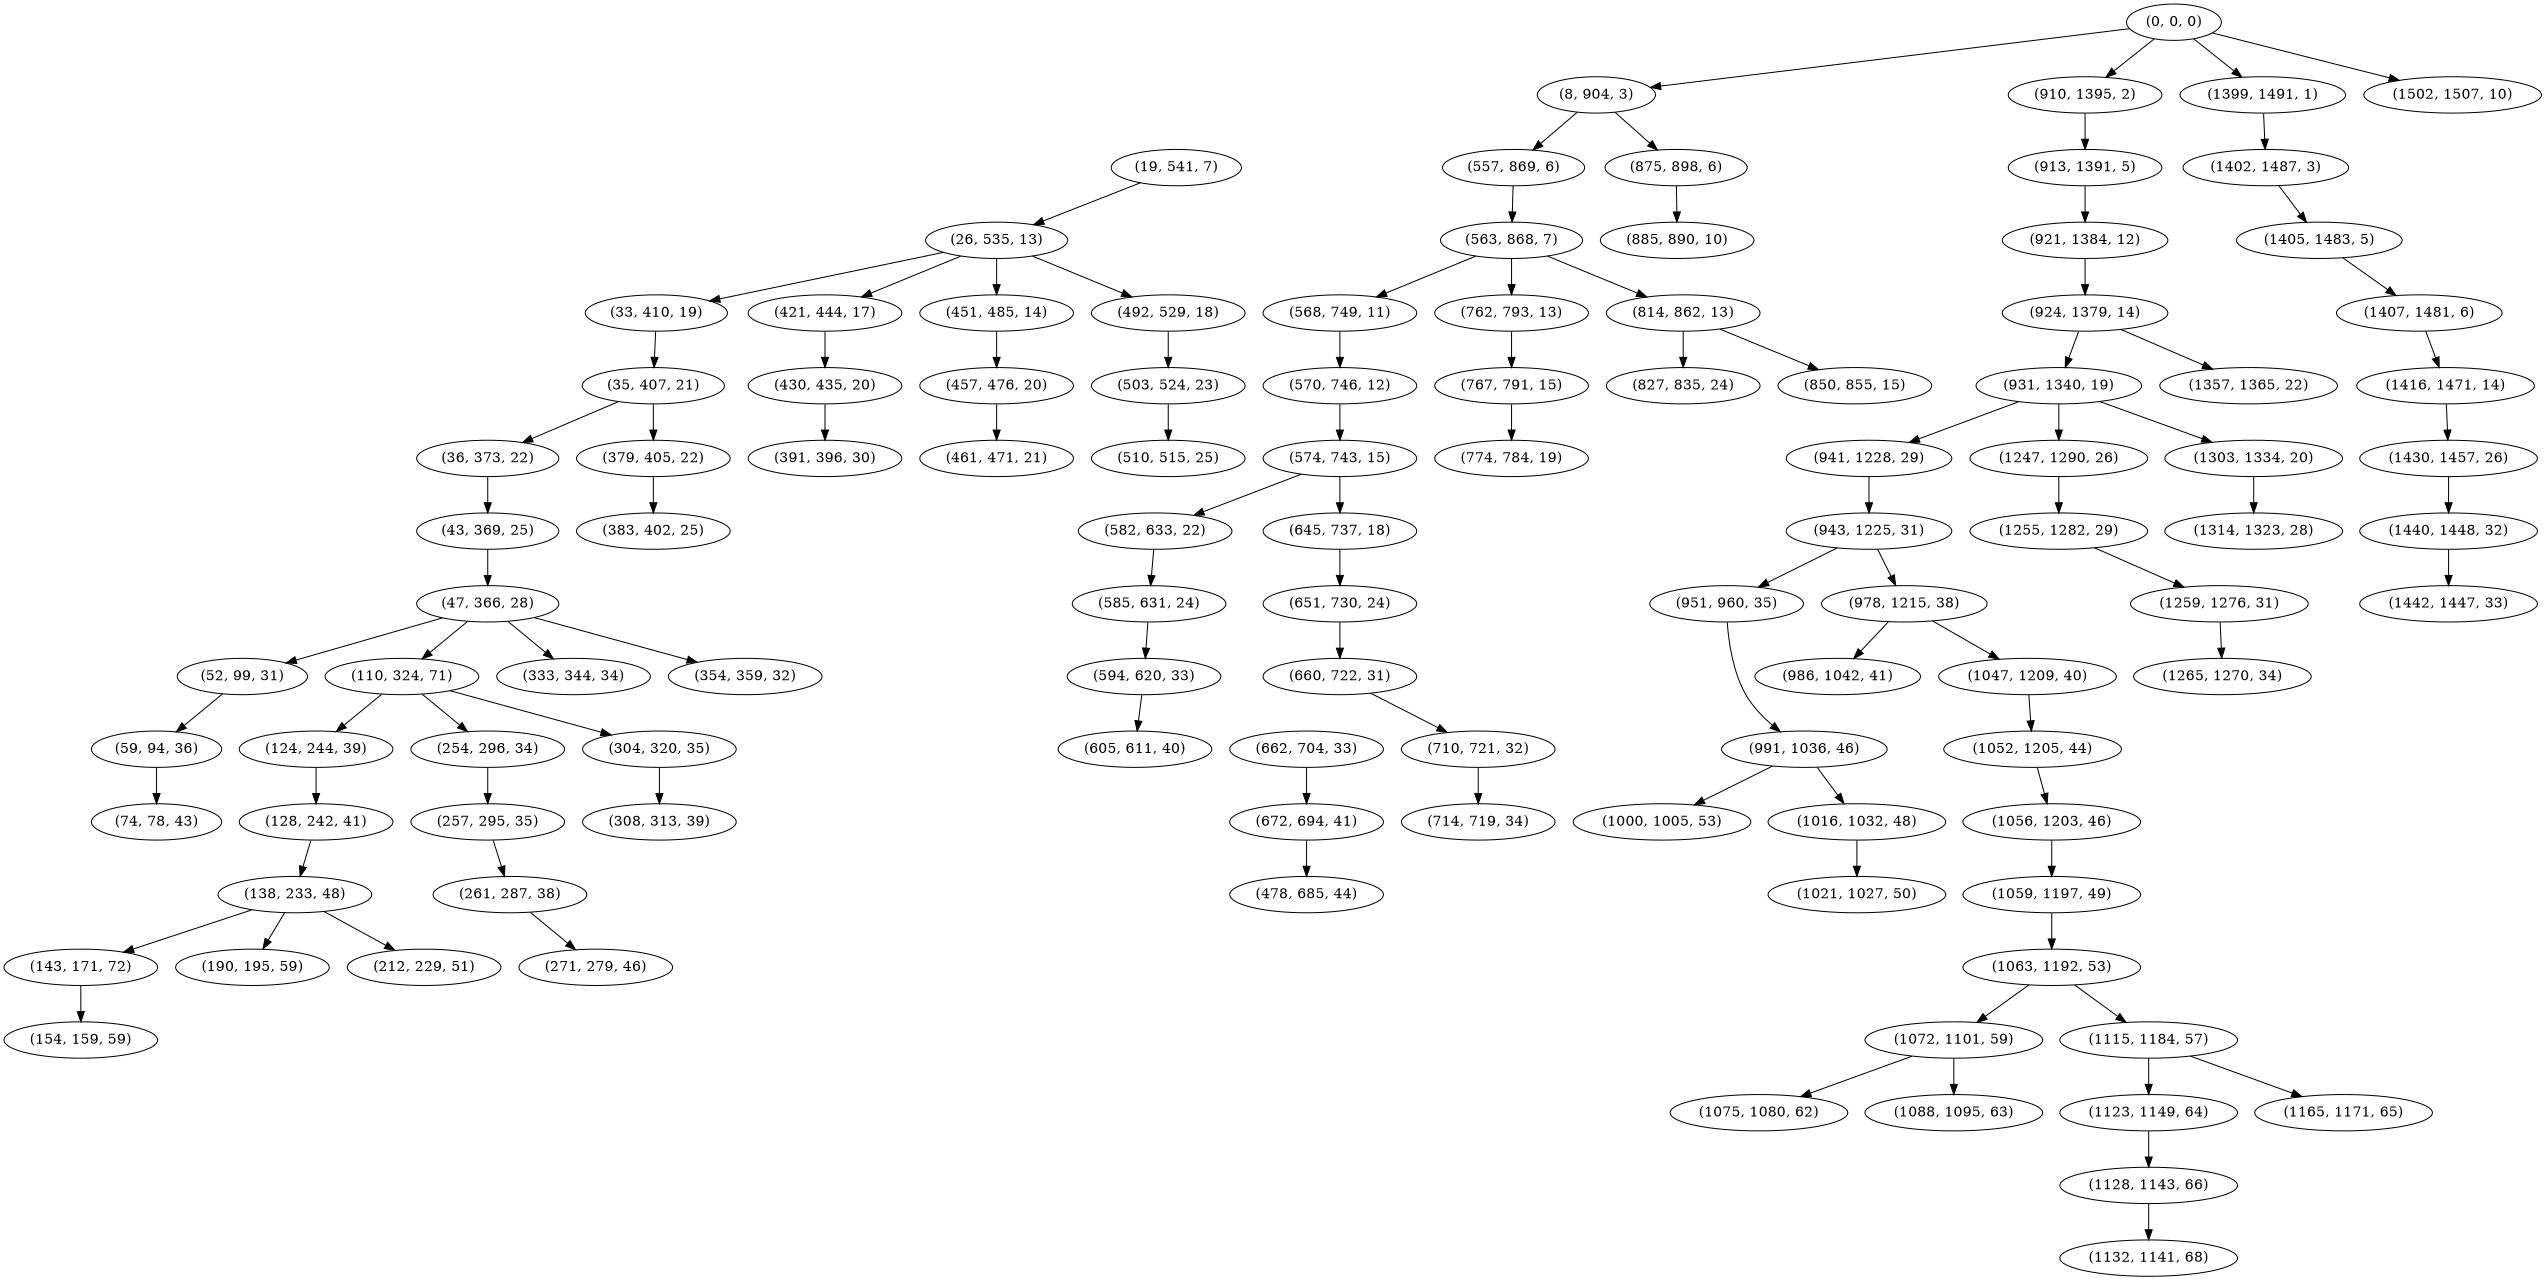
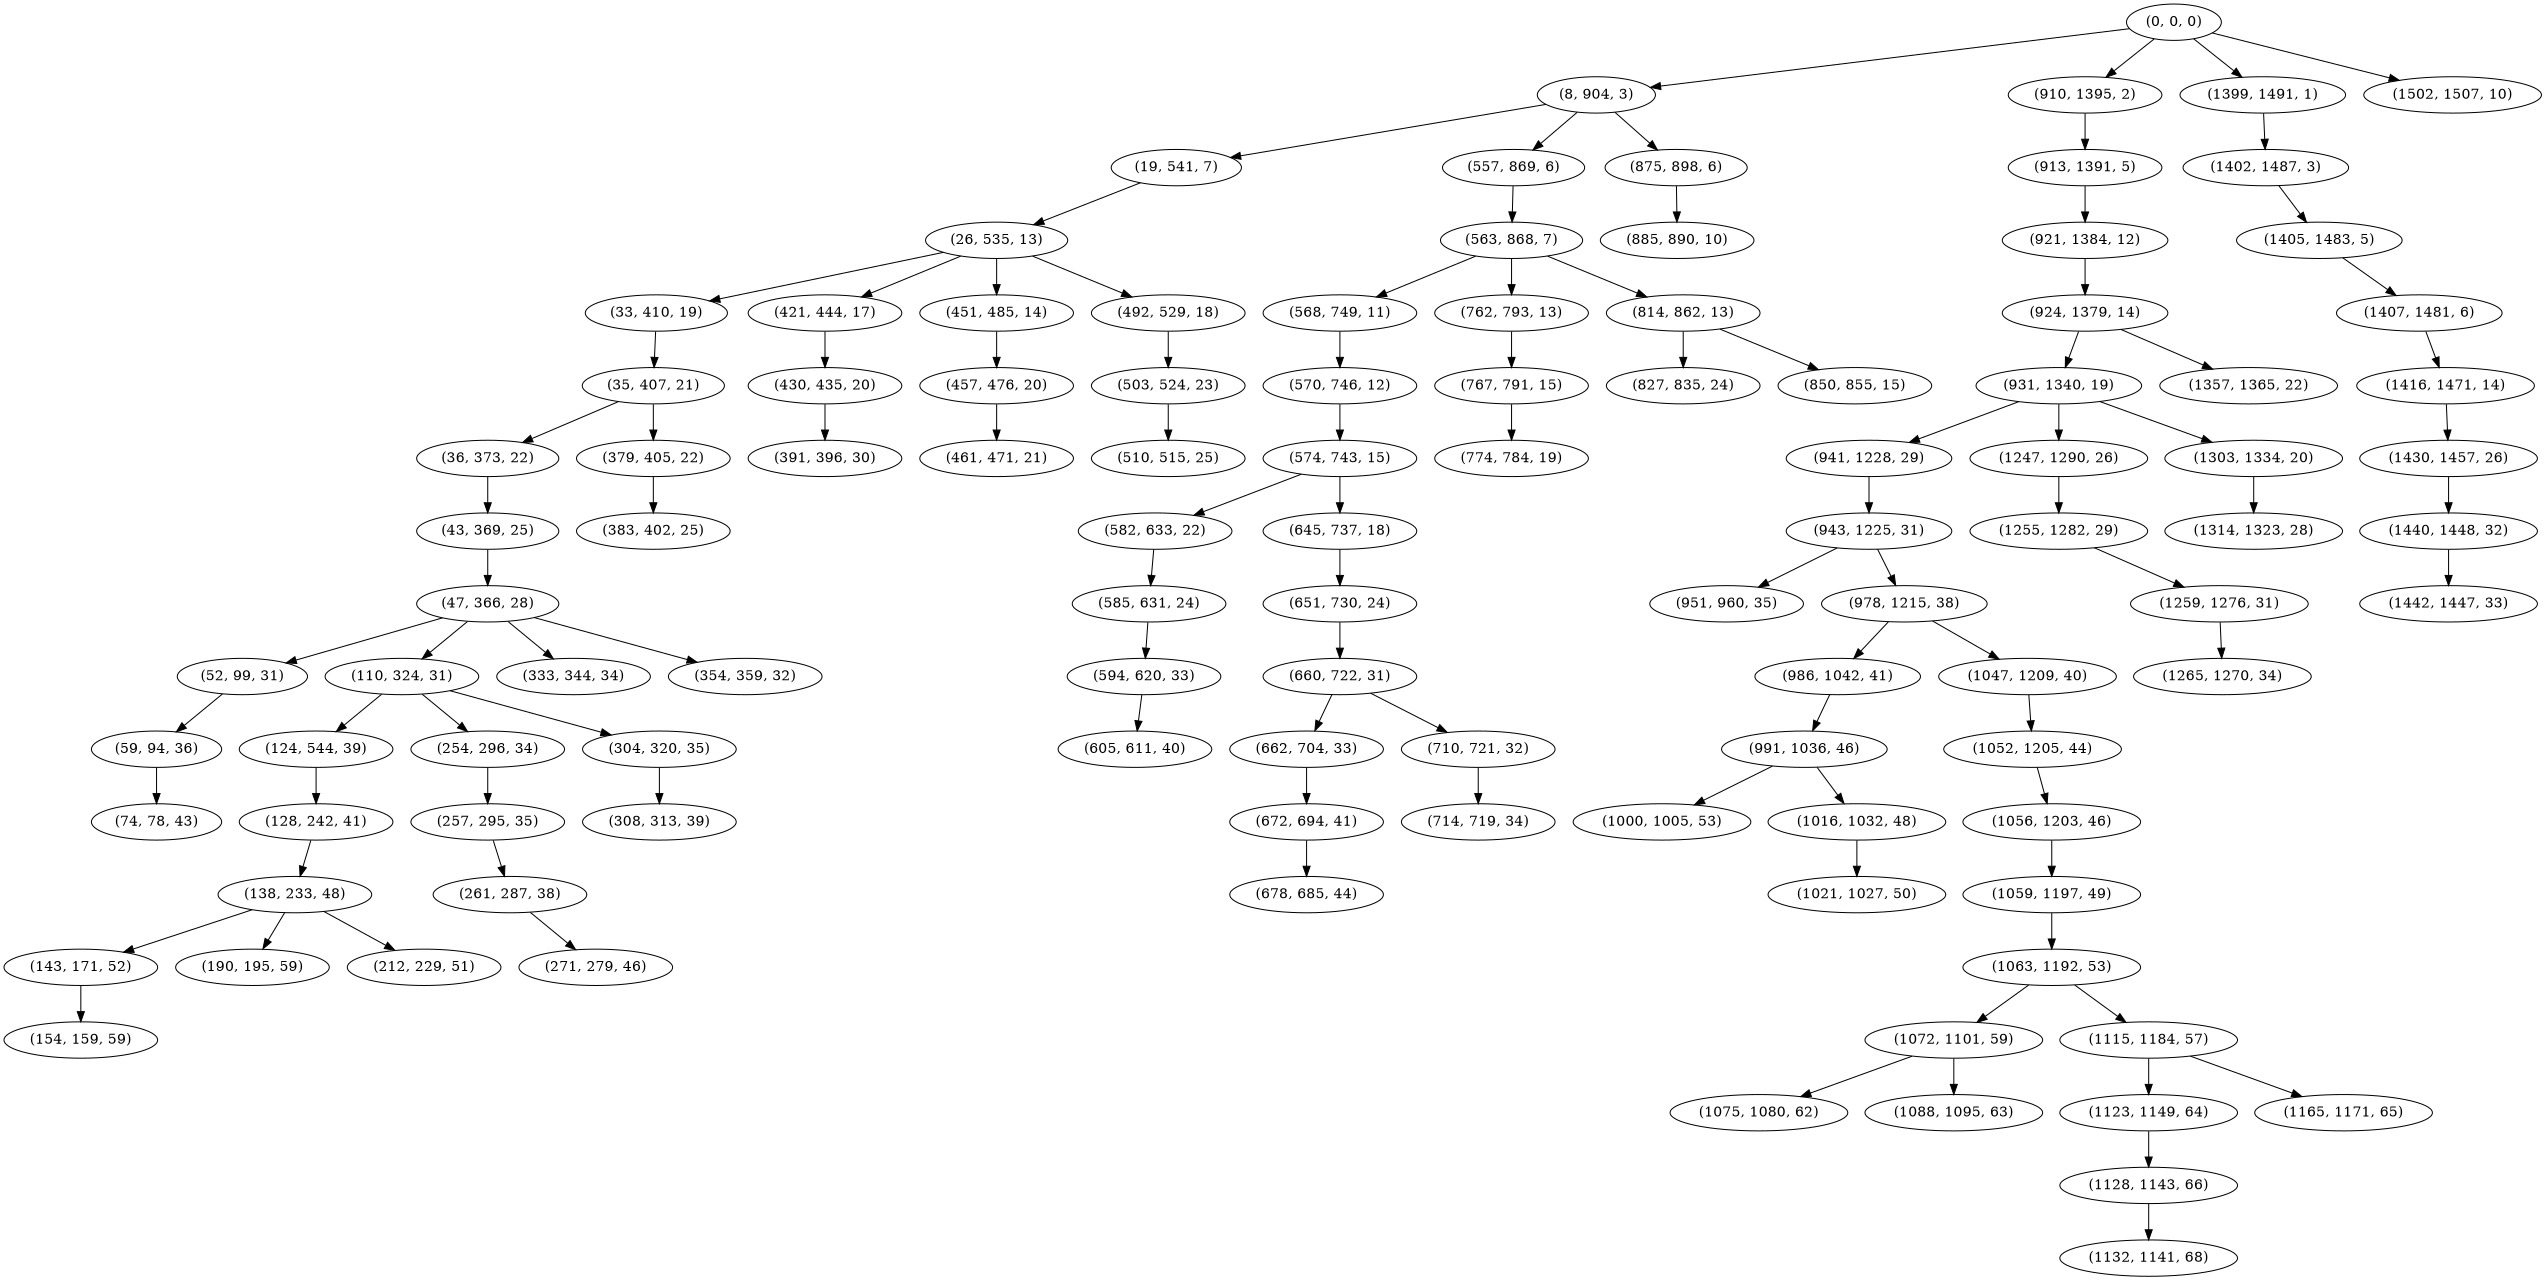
none -> (1393, 130)
(402, 677) -> (402, 677)
(1739, 679) -> (1823, 708)
none -> (1326, 708)
(316, 749) -> (316, 749)
(1307, 895) -> (1307, 895)
(81, 967) -> (81, 967)
